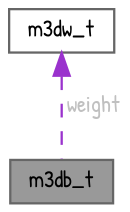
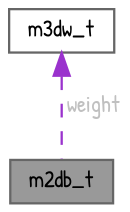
(62, 182) -> (62, 182)
